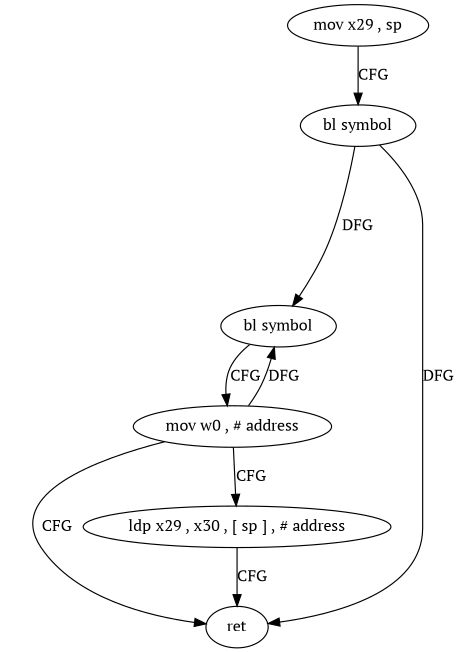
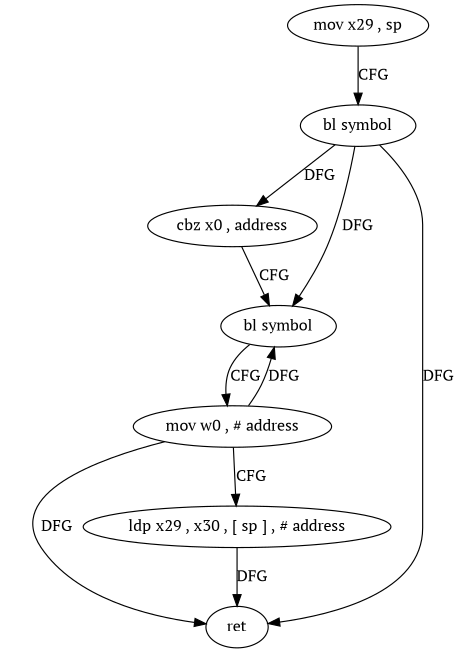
none -> (232, 226)
(57, 527) -> (57, 527)
(253, 577) -> (253, 577)
